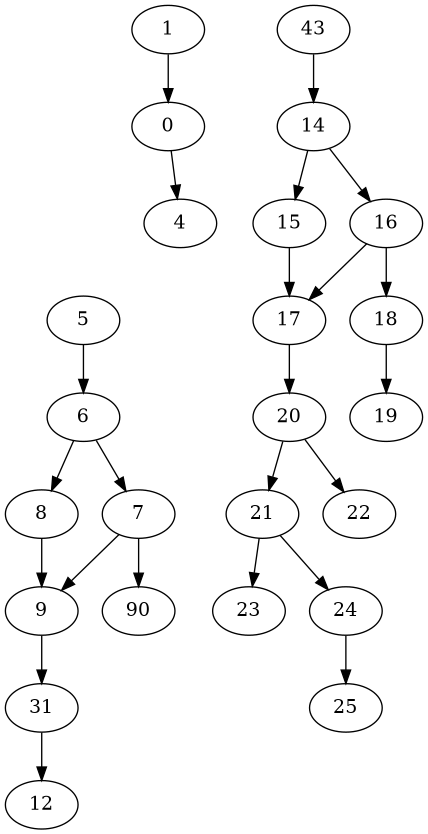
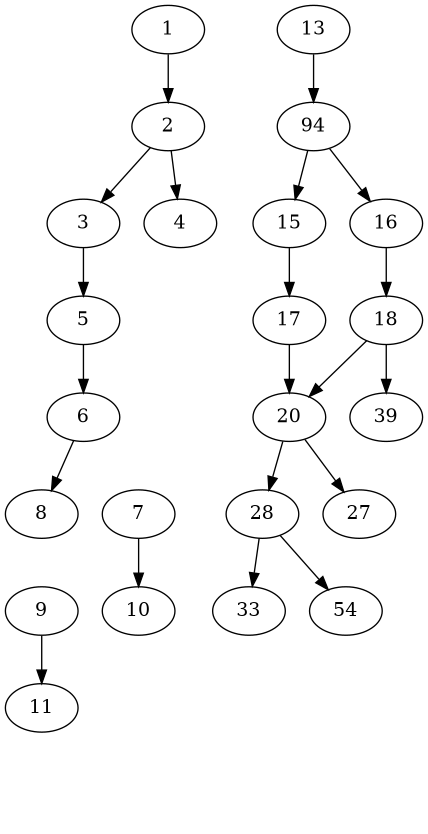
(314, 30) -> (314, 30)
(168, 127) -> (168, 127)
(314, 127) -> (314, 127)
none -> (83, 223)
(343, 267) -> none
none -> (343, 364)
(386, 417) -> (386, 417)
(108, 460) -> none
(262, 514) -> (262, 514)
(359, 514) -> (359, 514)
(42, 556) -> none
(95, 558) -> none
(139, 611) -> (139, 611)
(249, 611) -> (249, 611)
(346, 611) -> (346, 611)
(42, 708) -> (42, 708)
(346, 708) -> none
(42, 805) -> none
